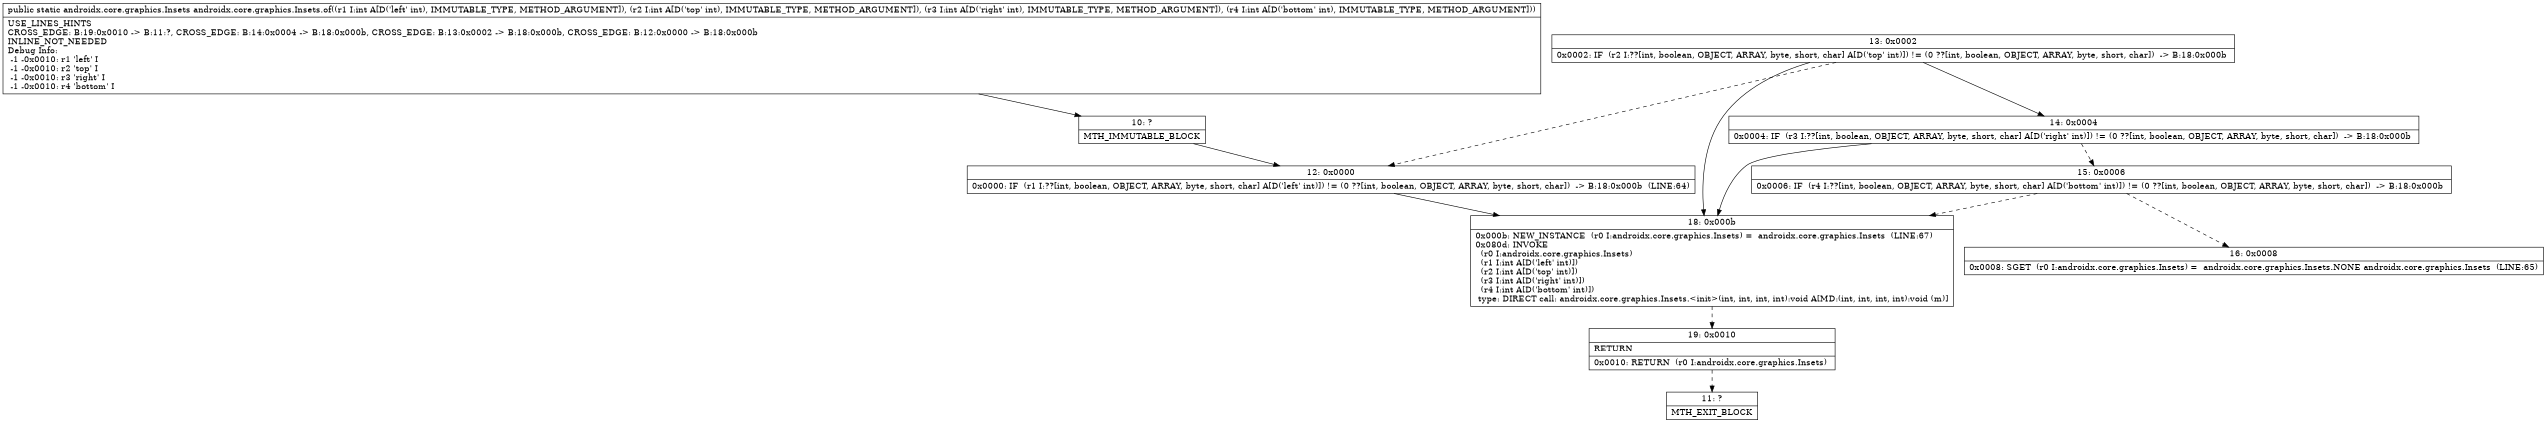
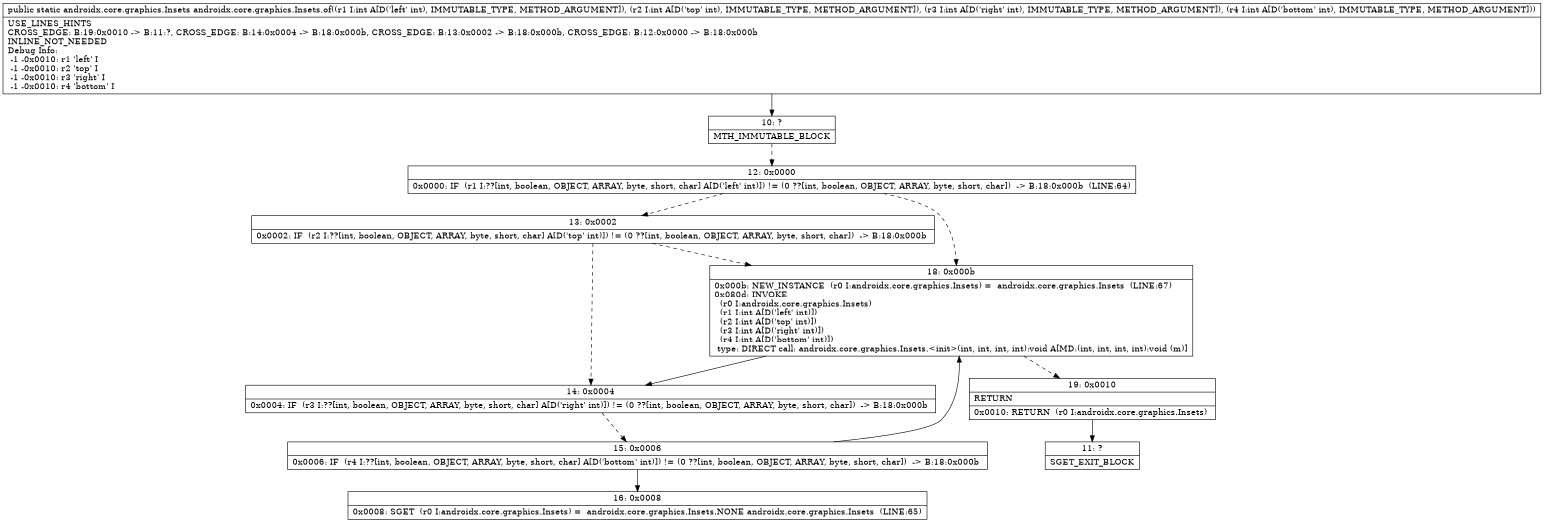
(1981, 88) -> (592, 311)
(1615, 113) -> (685, 204)
(1725, 114) -> (699, 254)
(1234, 154) -> (772, 152)
(1782, 155) -> (709, 370)
(1444, 204) -> (935, 211)
(1986, 204) -> (919, 429)
(2175, 219) -> (638, 478)
(1712, 378) -> (1092, 428)
(1712, 413) -> (1092, 462)
